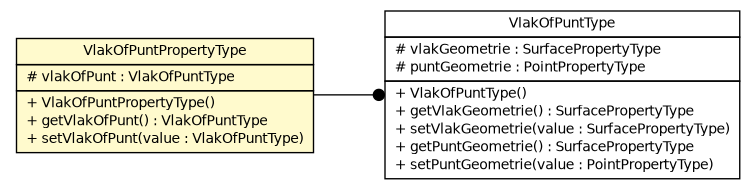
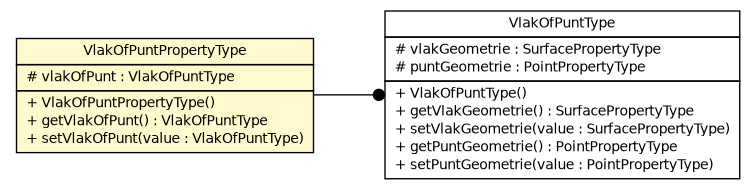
(544, 147) -> (536, 147)
